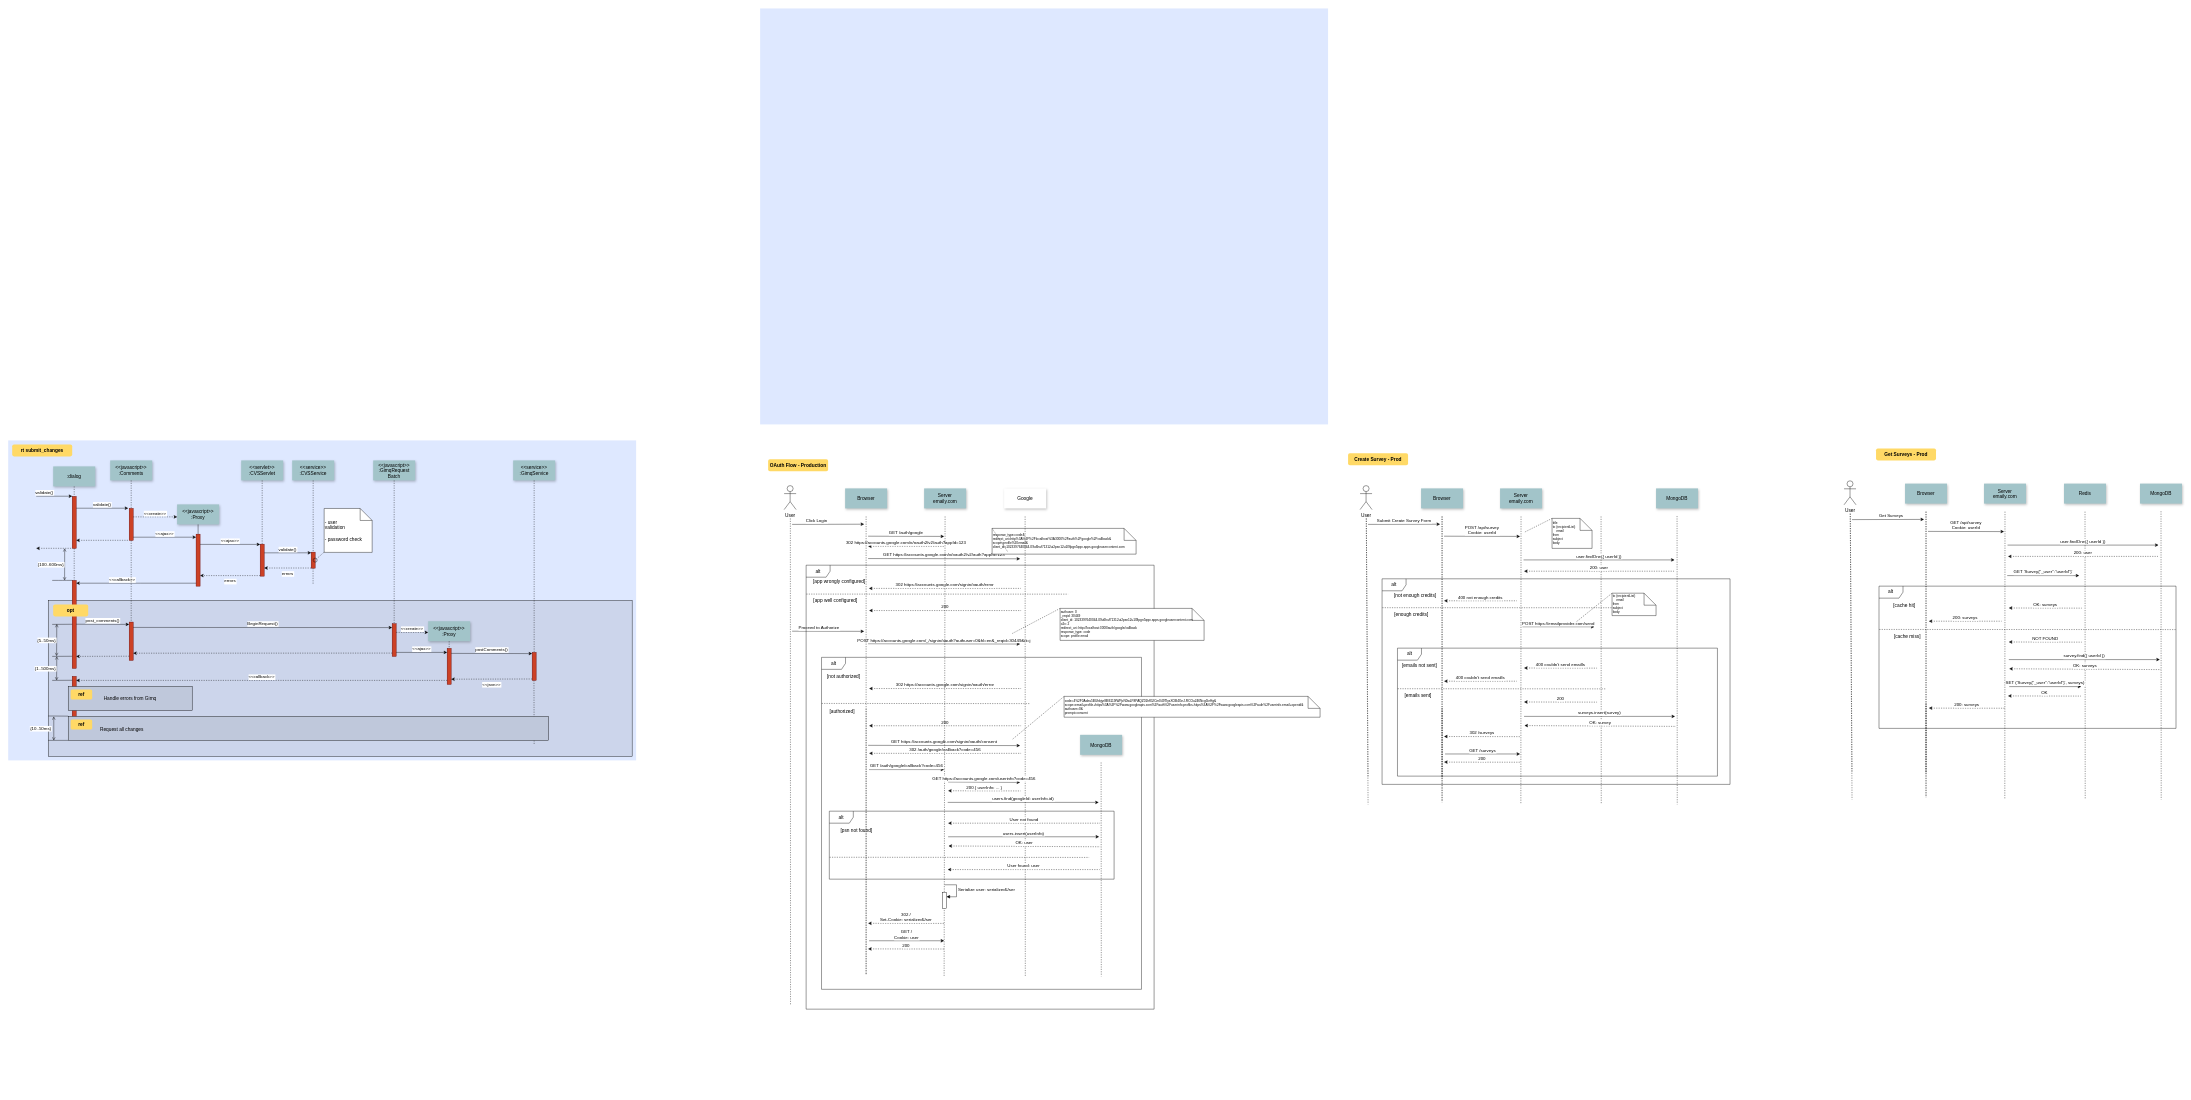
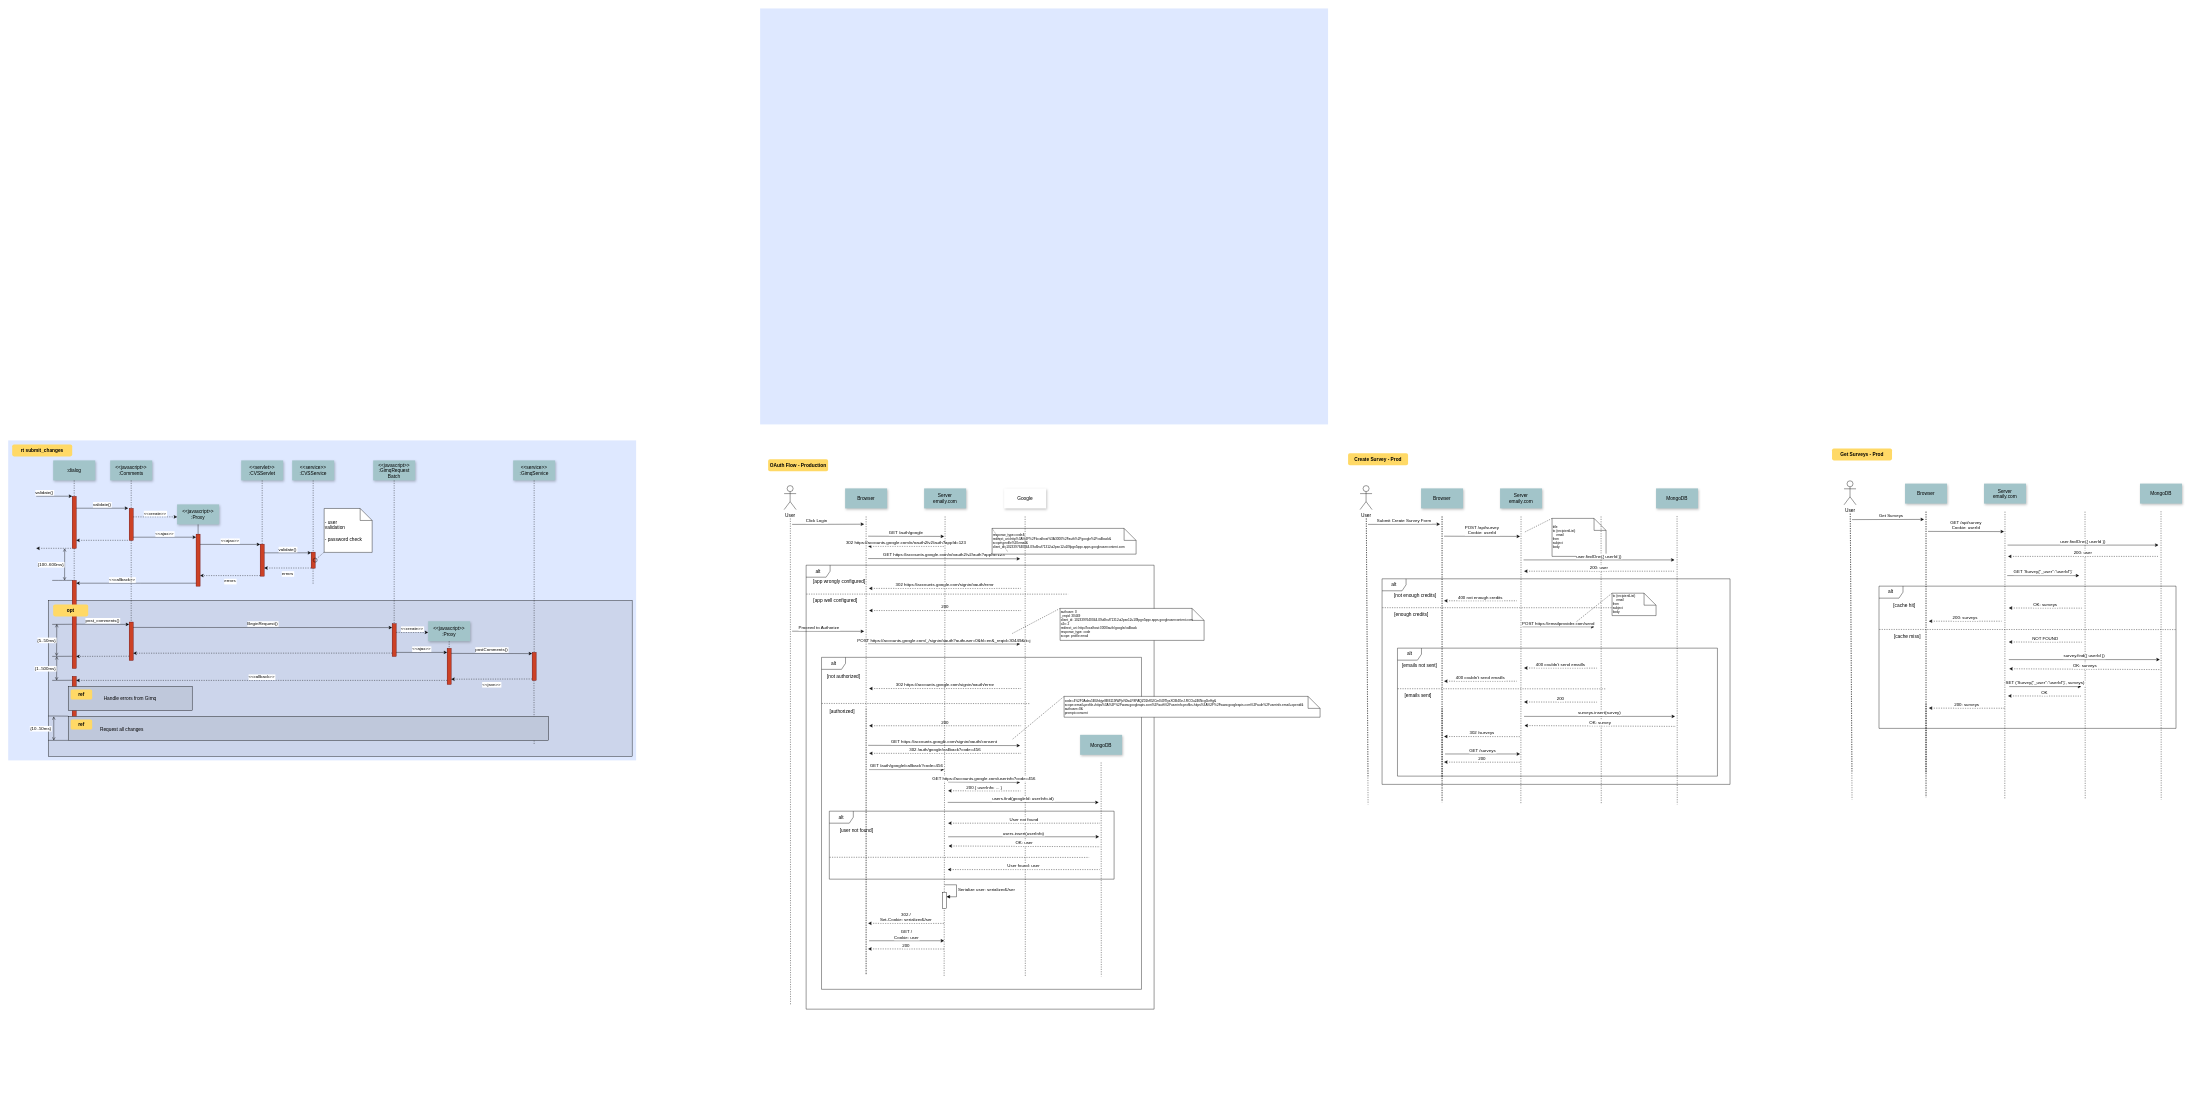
(1906, 454) -> (1862, 454)
(74, 476) -> (74, 470)
(2085, 493) -> none
(1572, 533) -> (1579, 537)
(857, 830) -> (857, 830)
